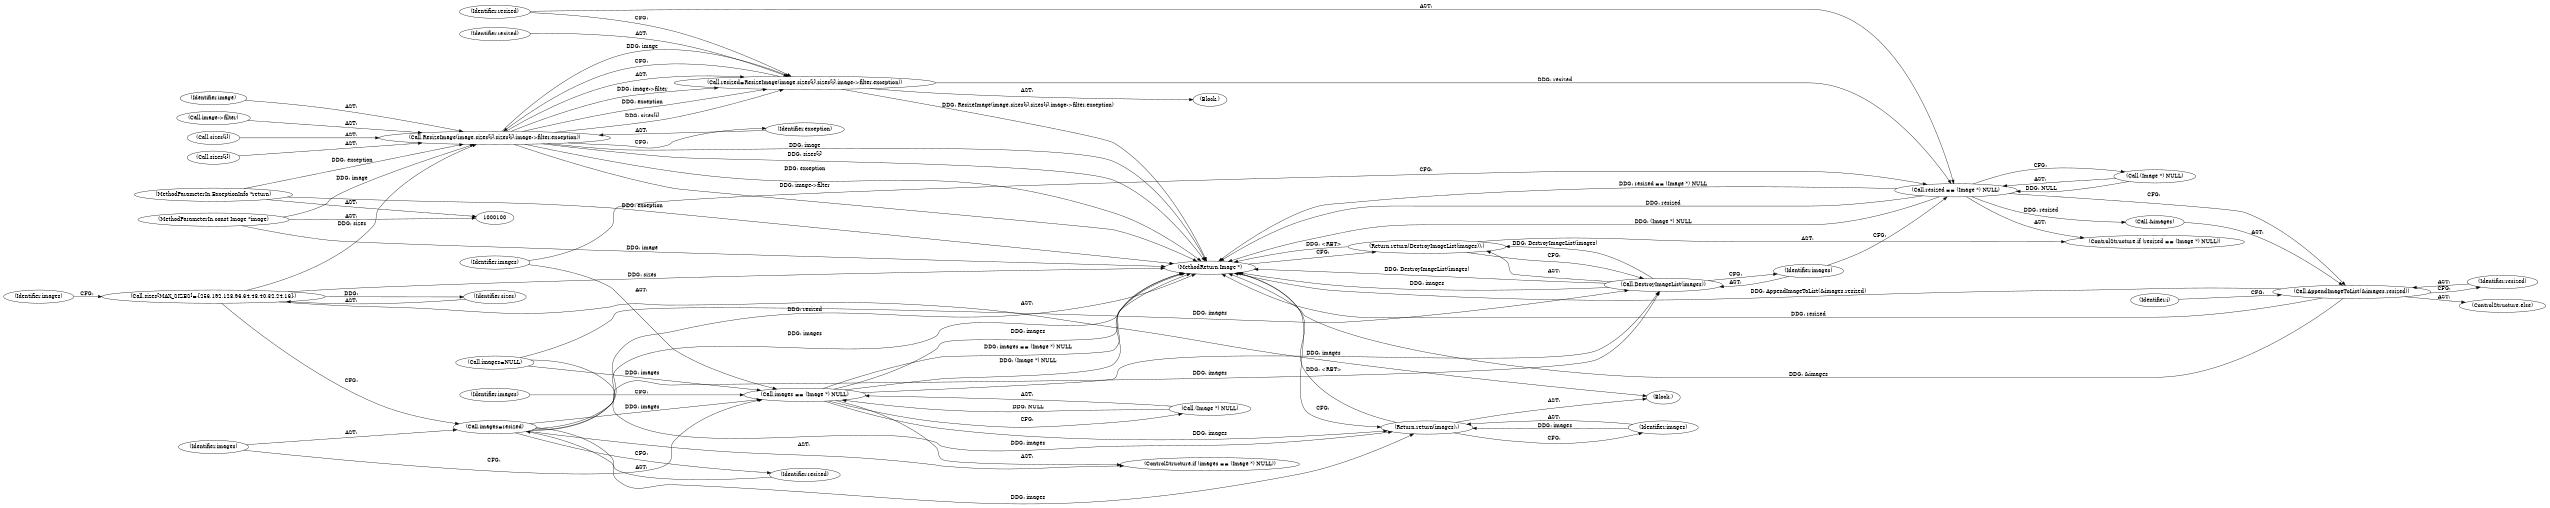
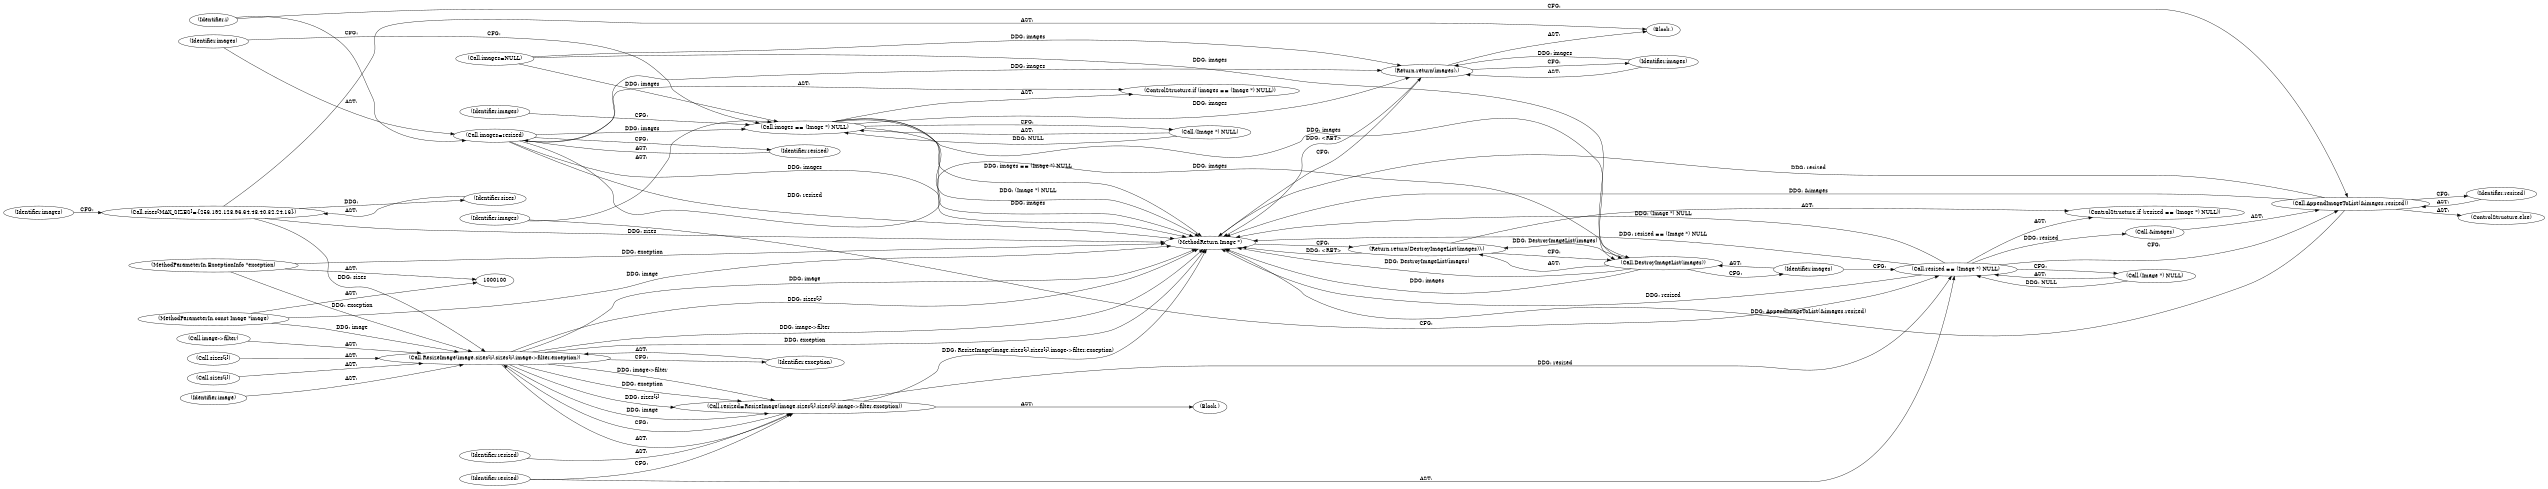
(213, 195) -> (213, 265)
(330, 380) -> (360, 69)
